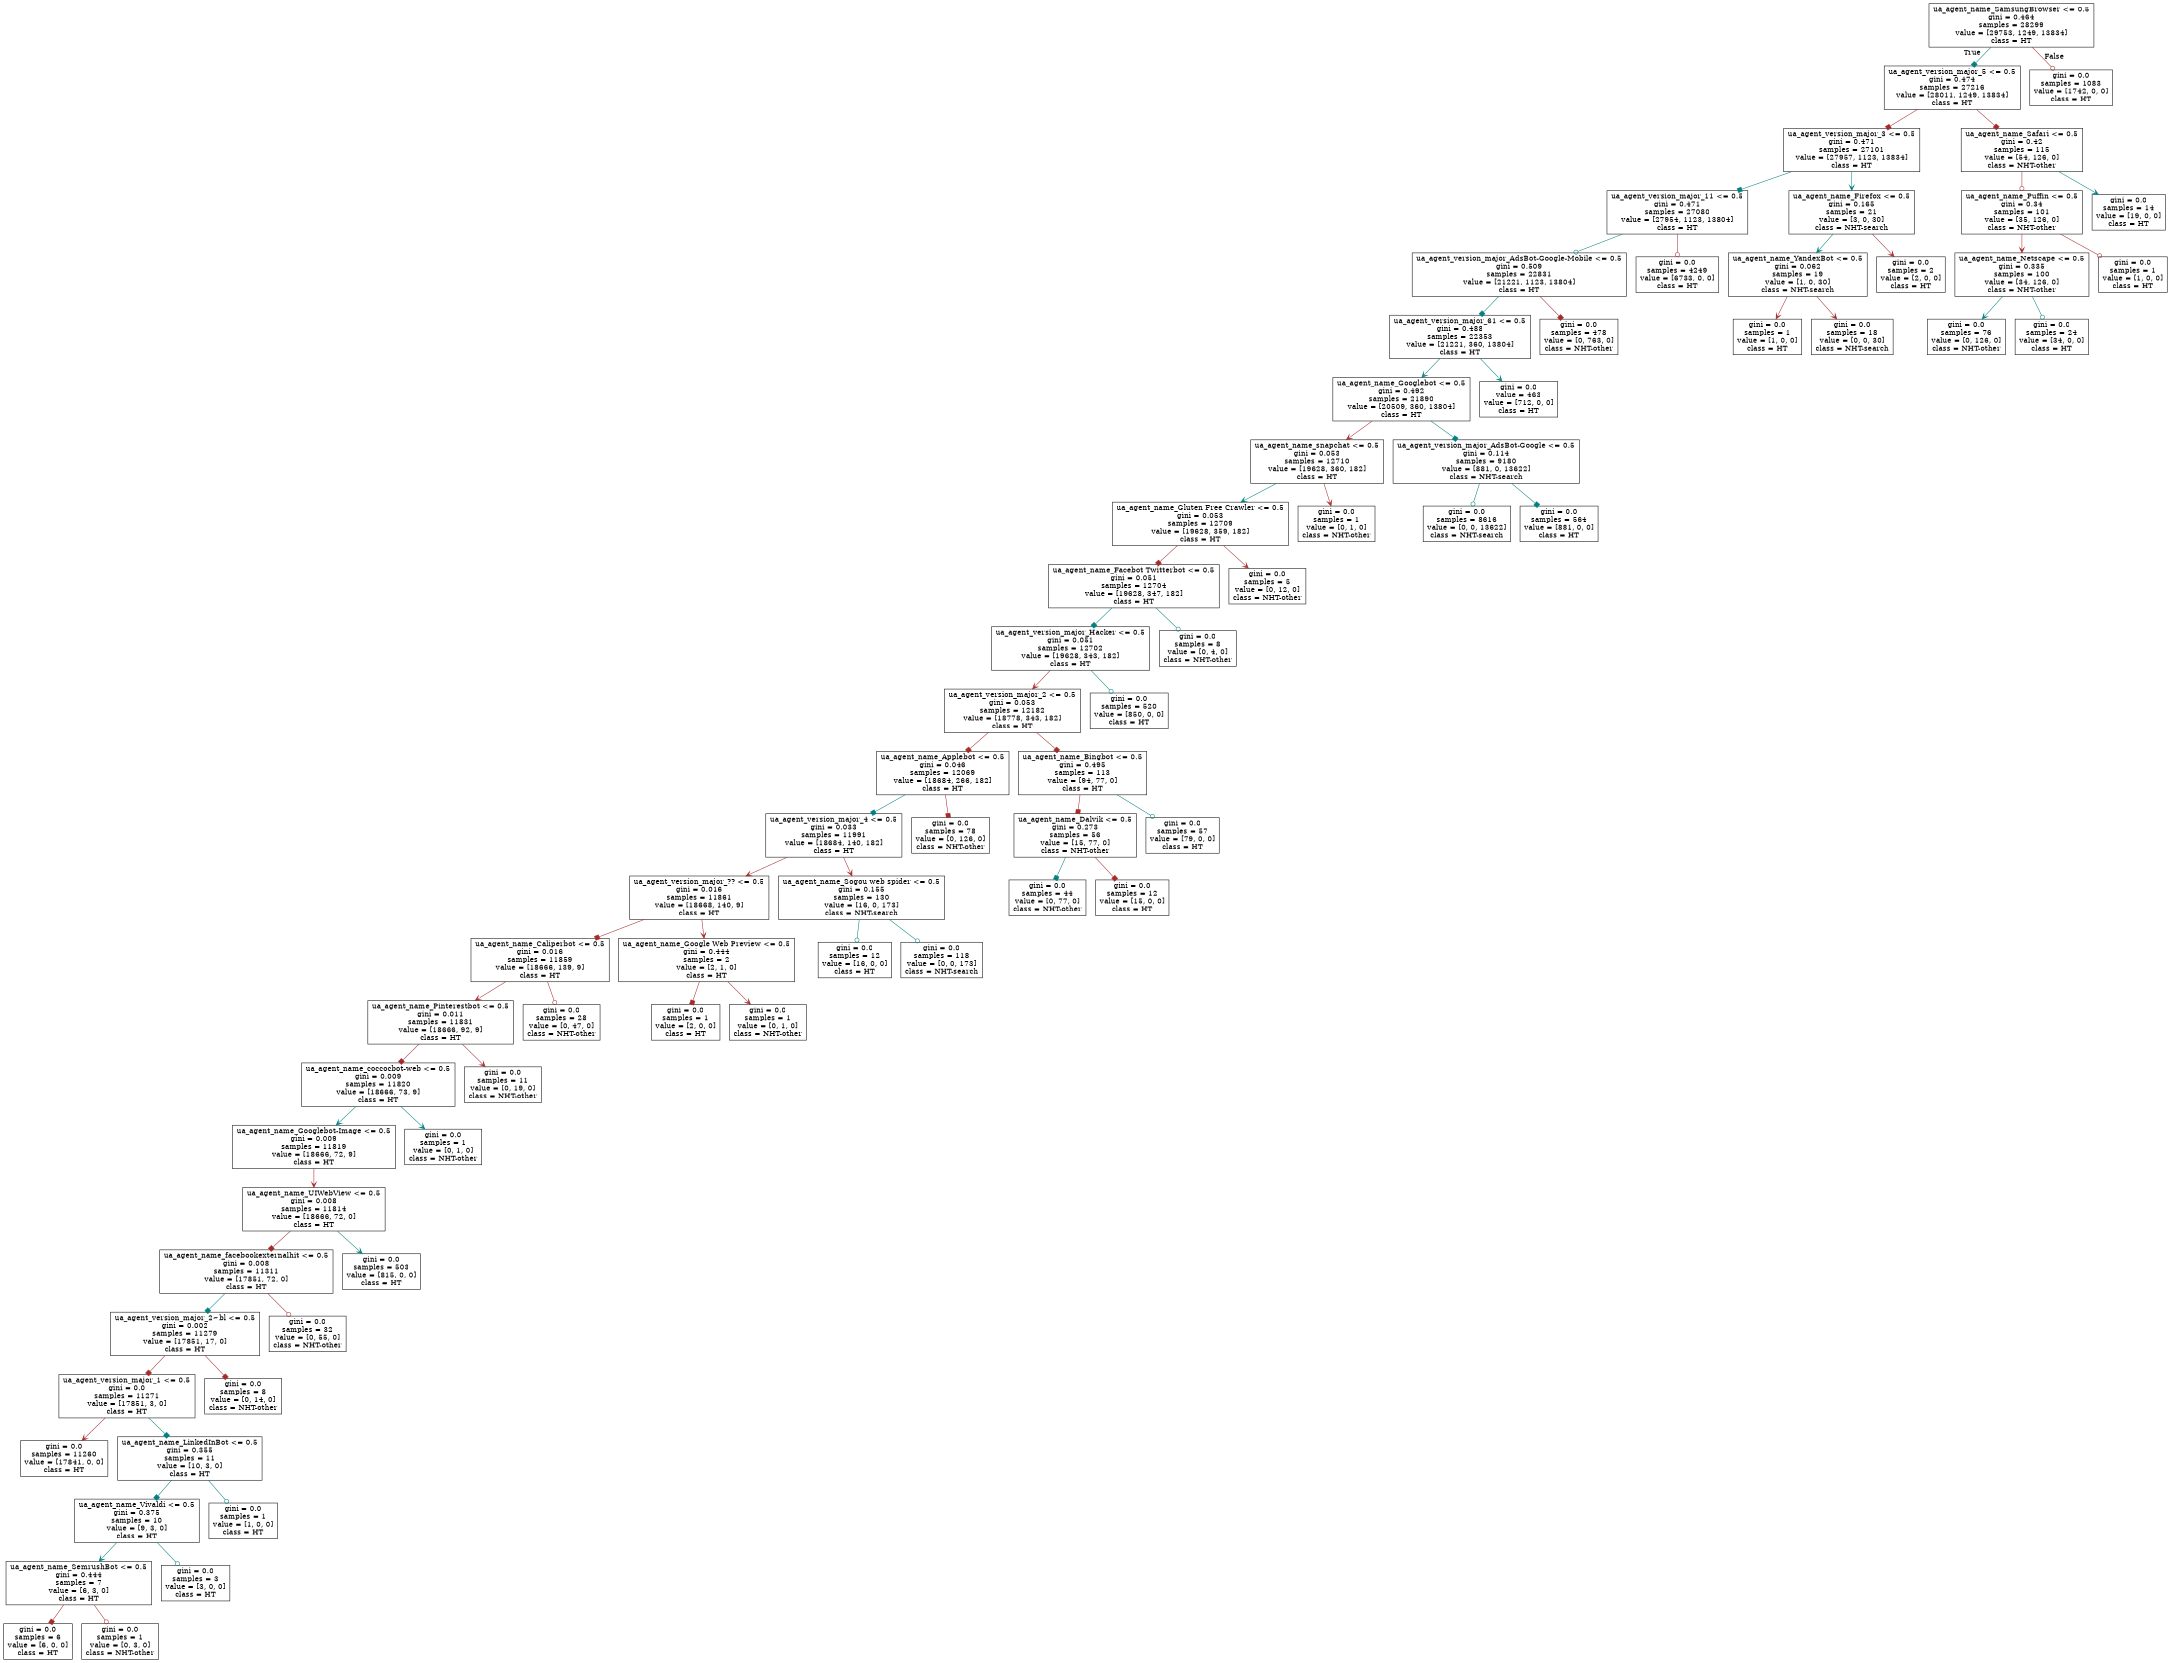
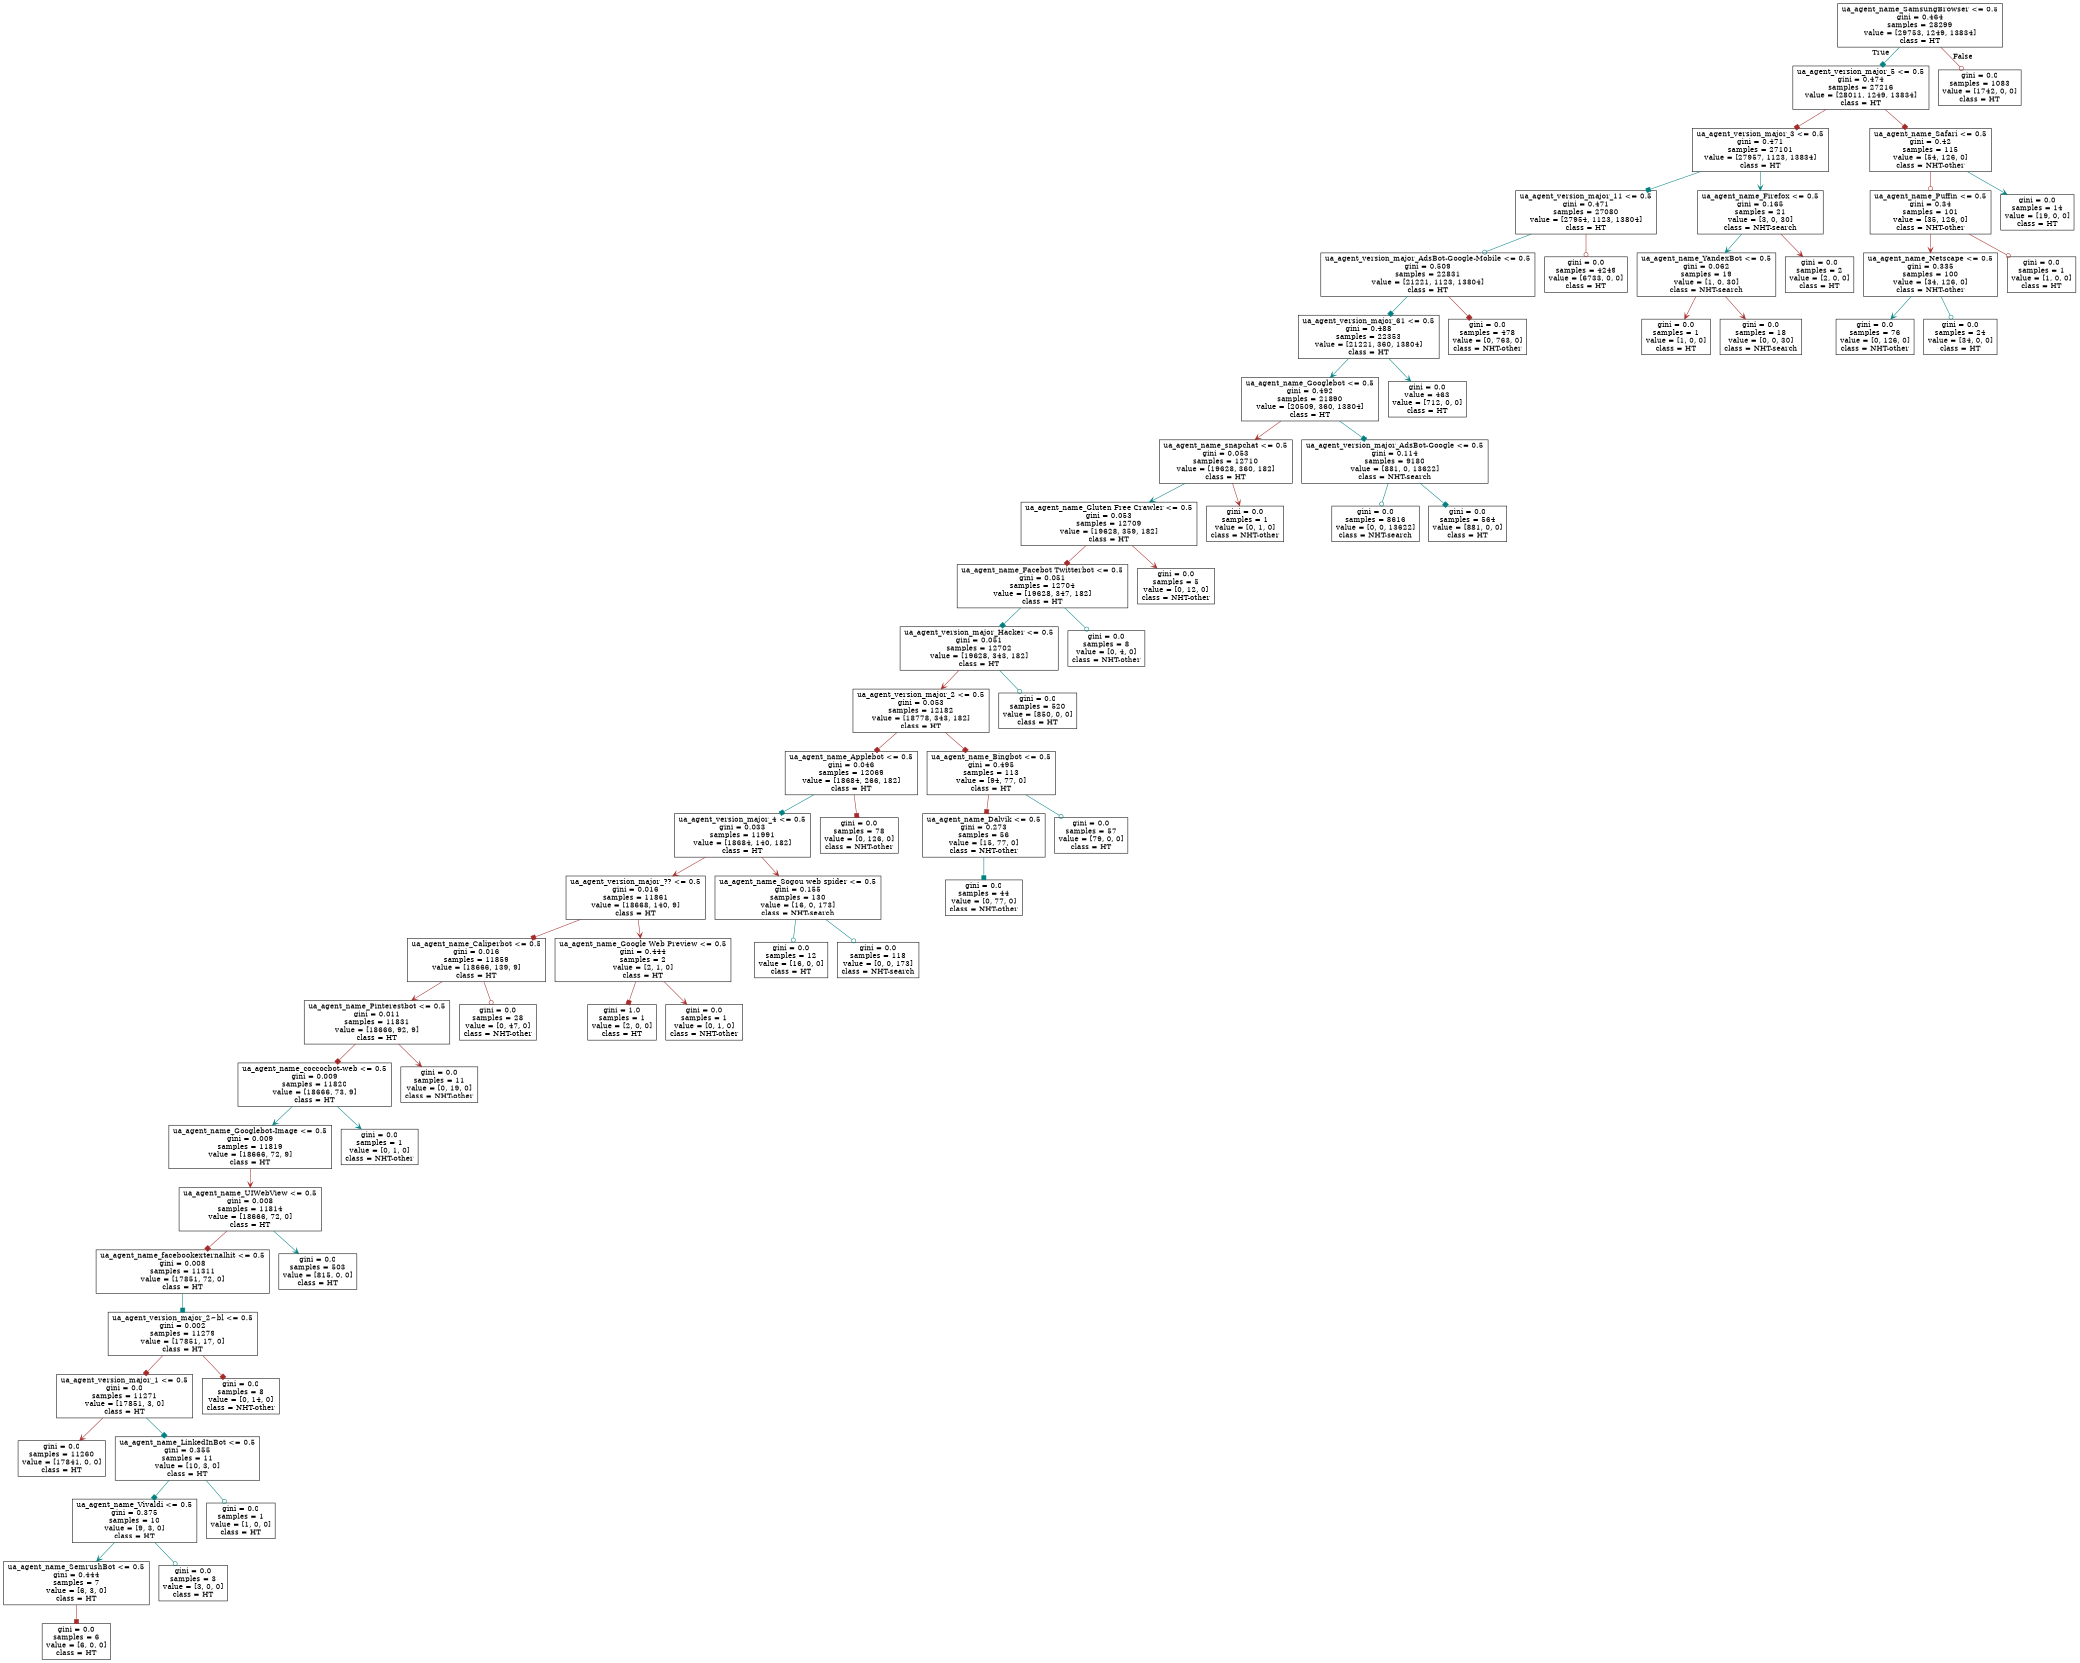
(1132, 898) -> none
(686, 1022) -> (622, 1022)
(308, 1334) -> none
(120, 1642) -> none
